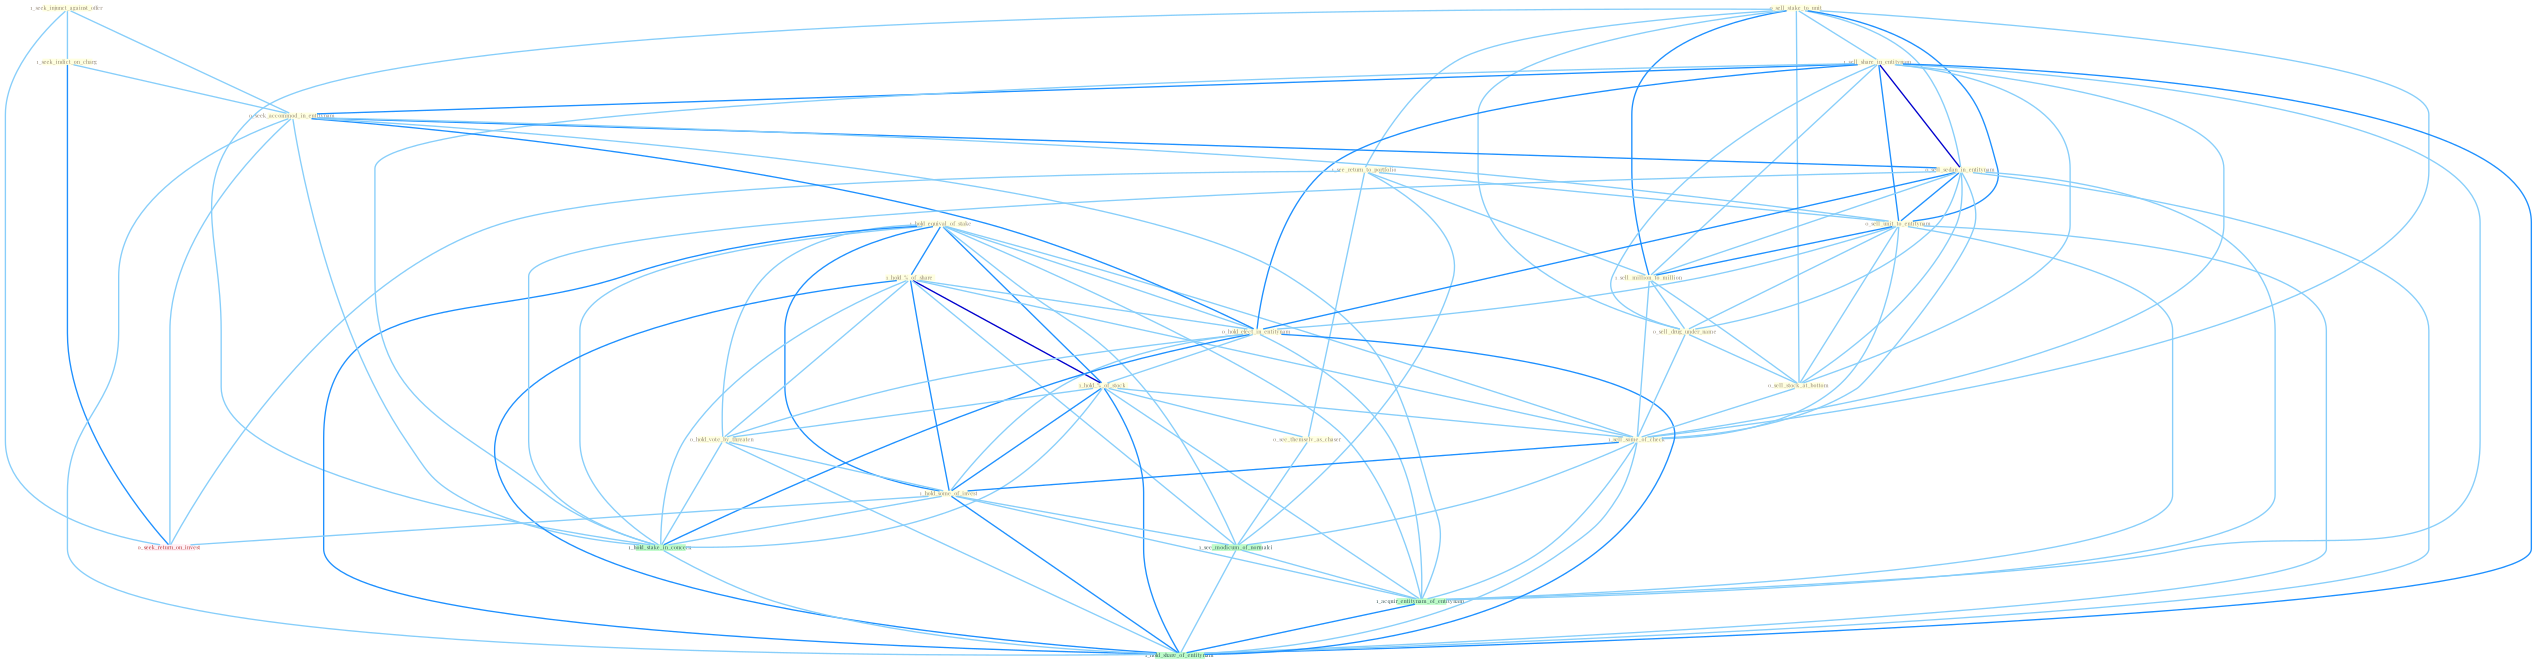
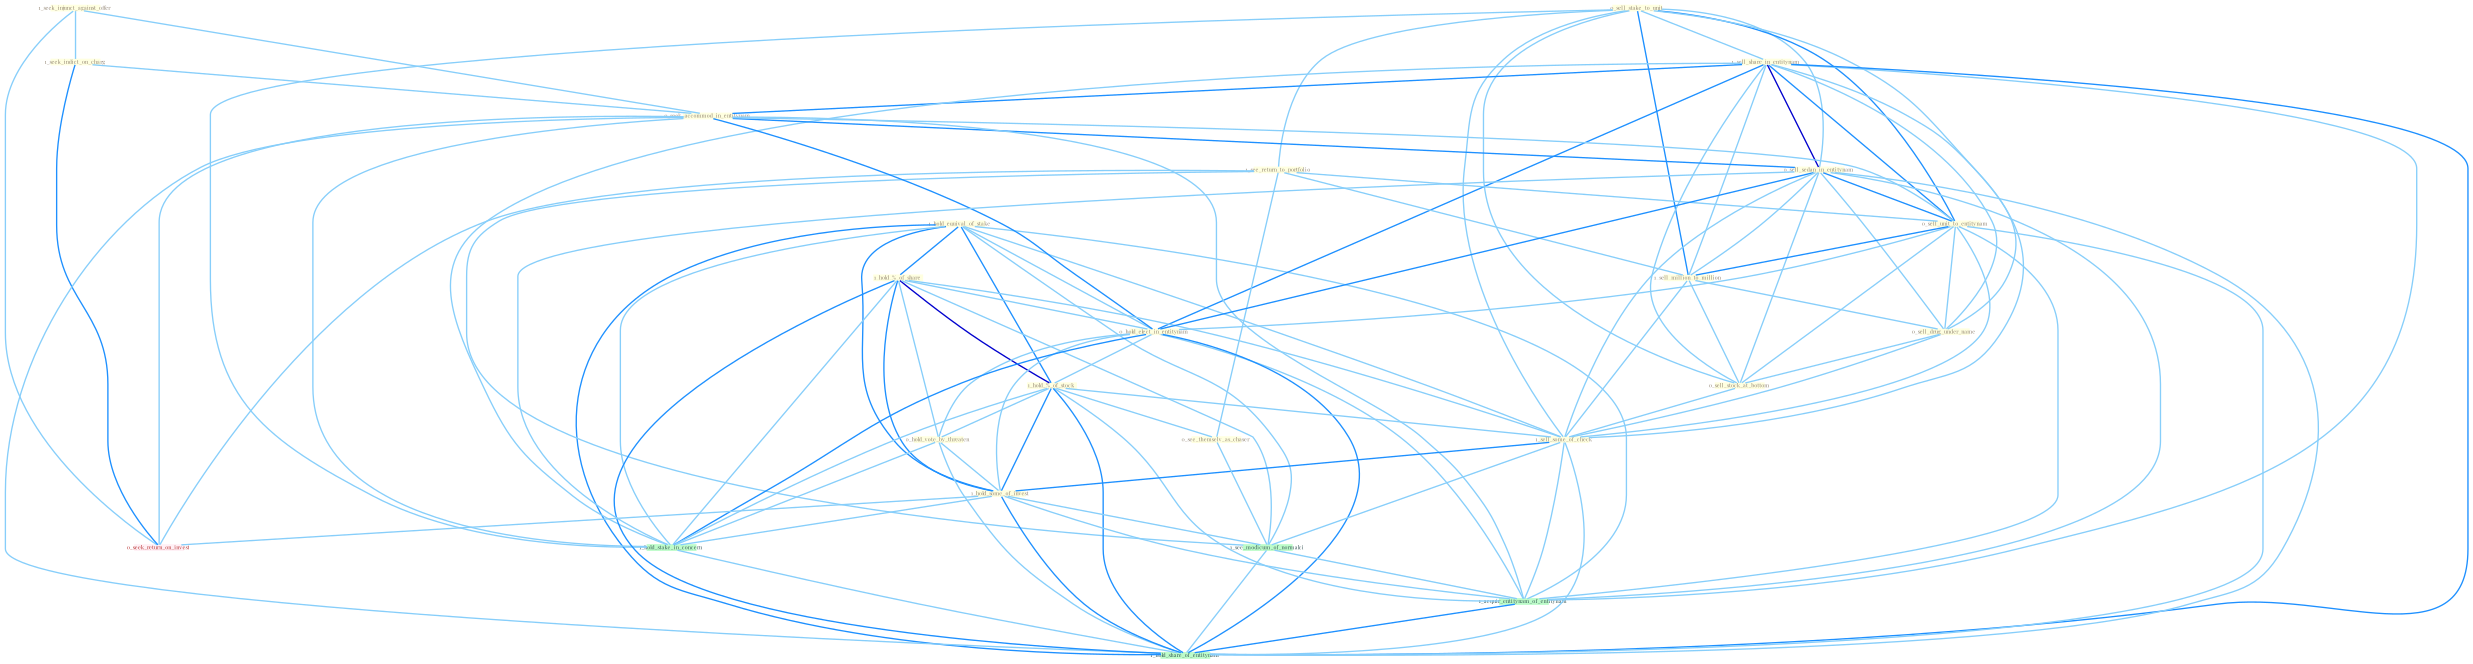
(763, 279) -> none
